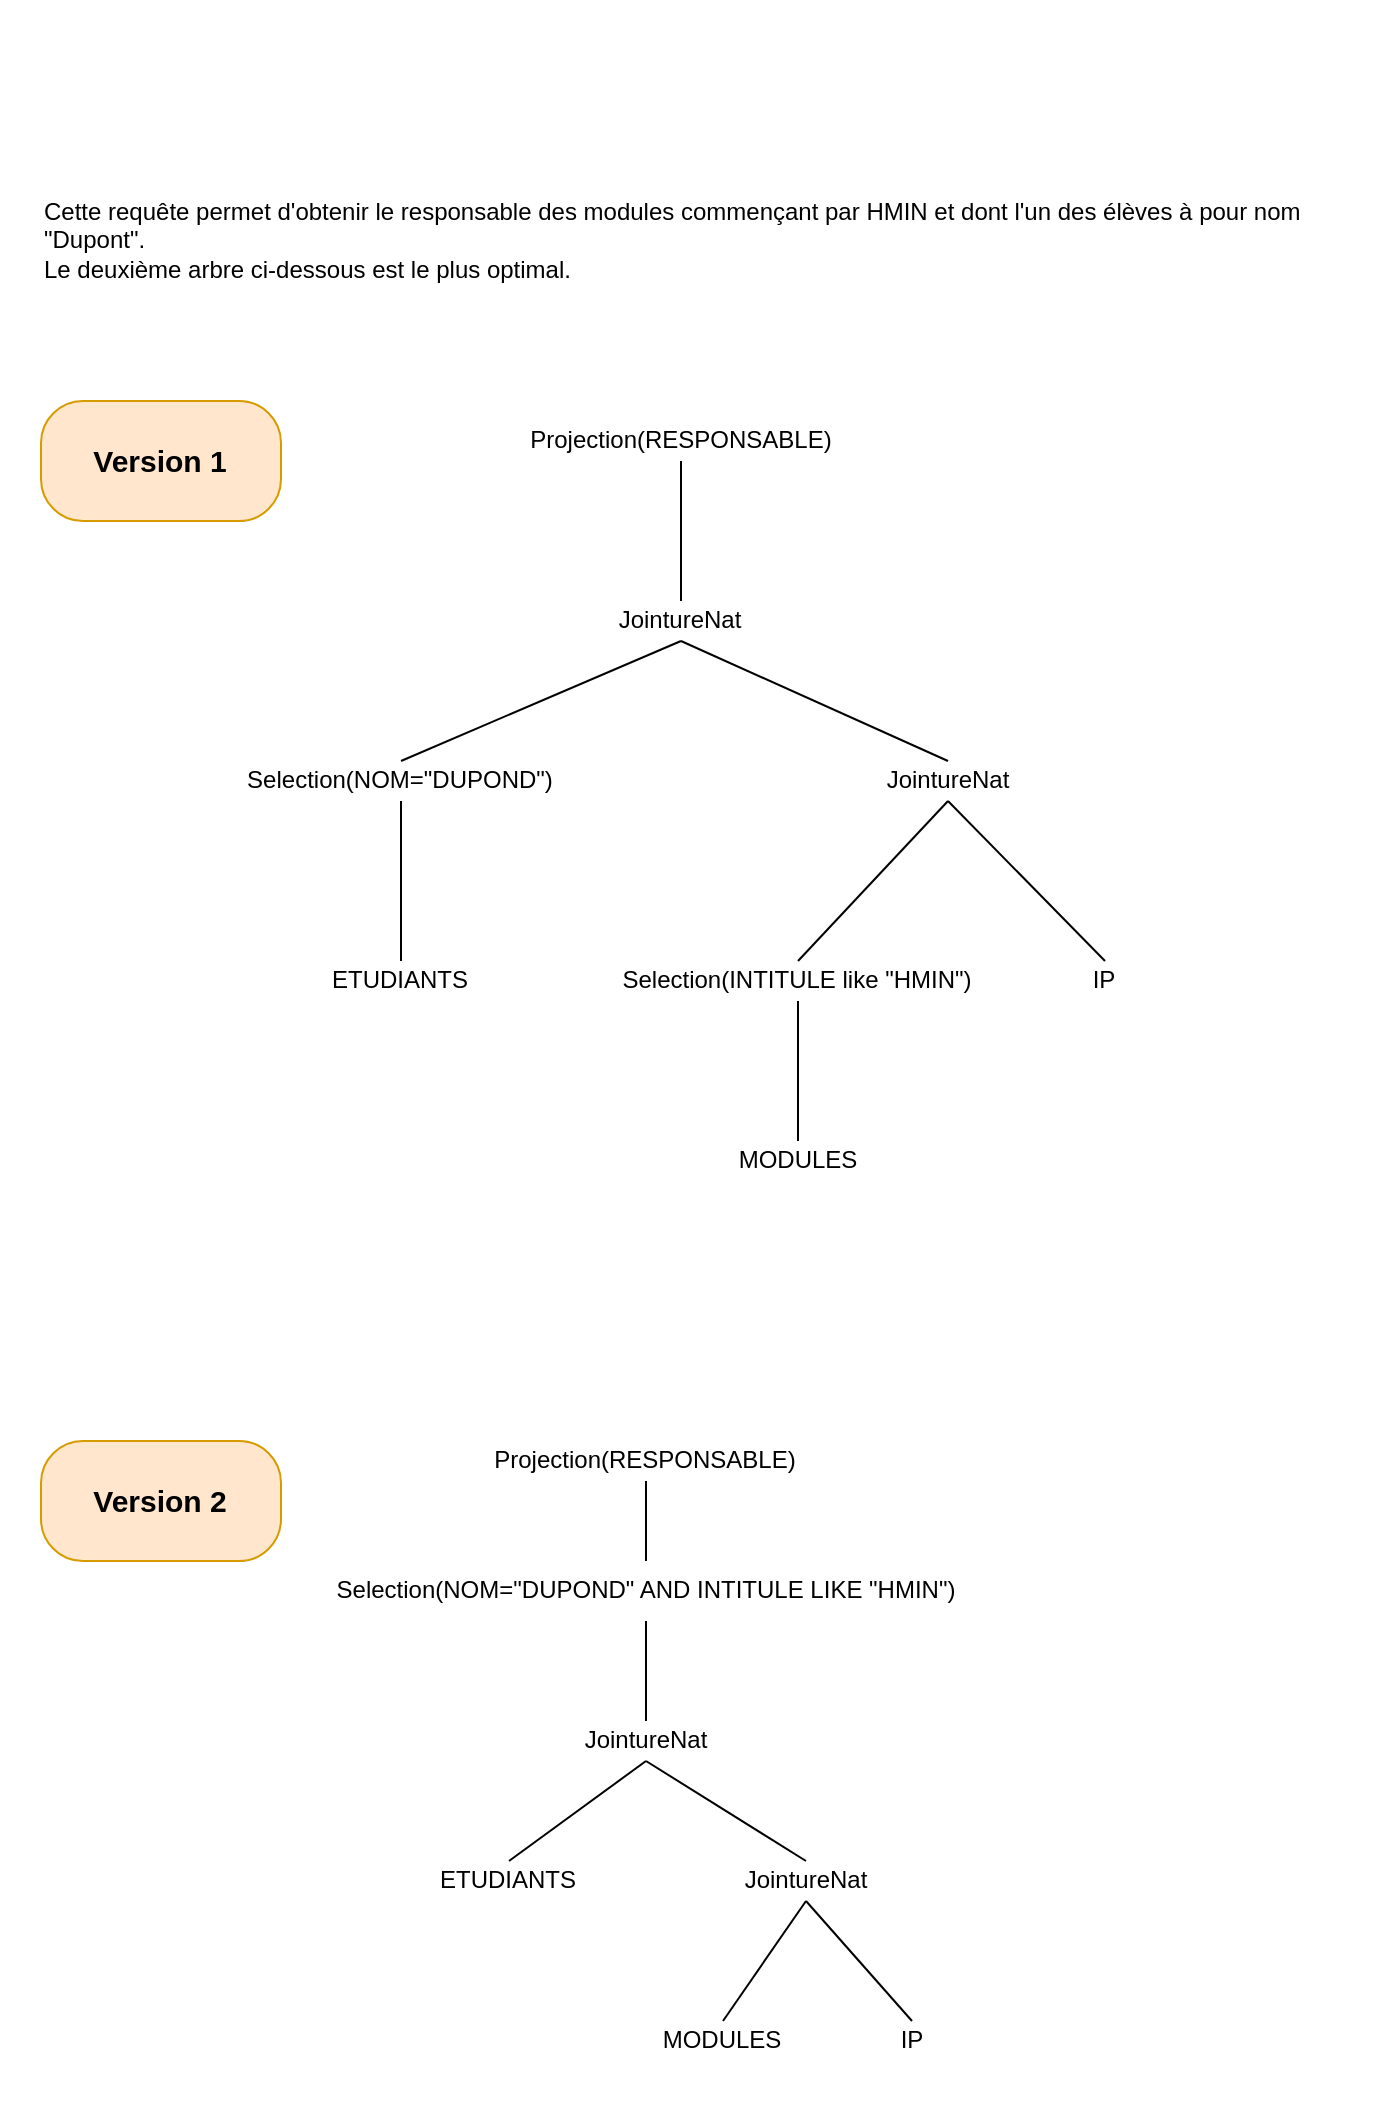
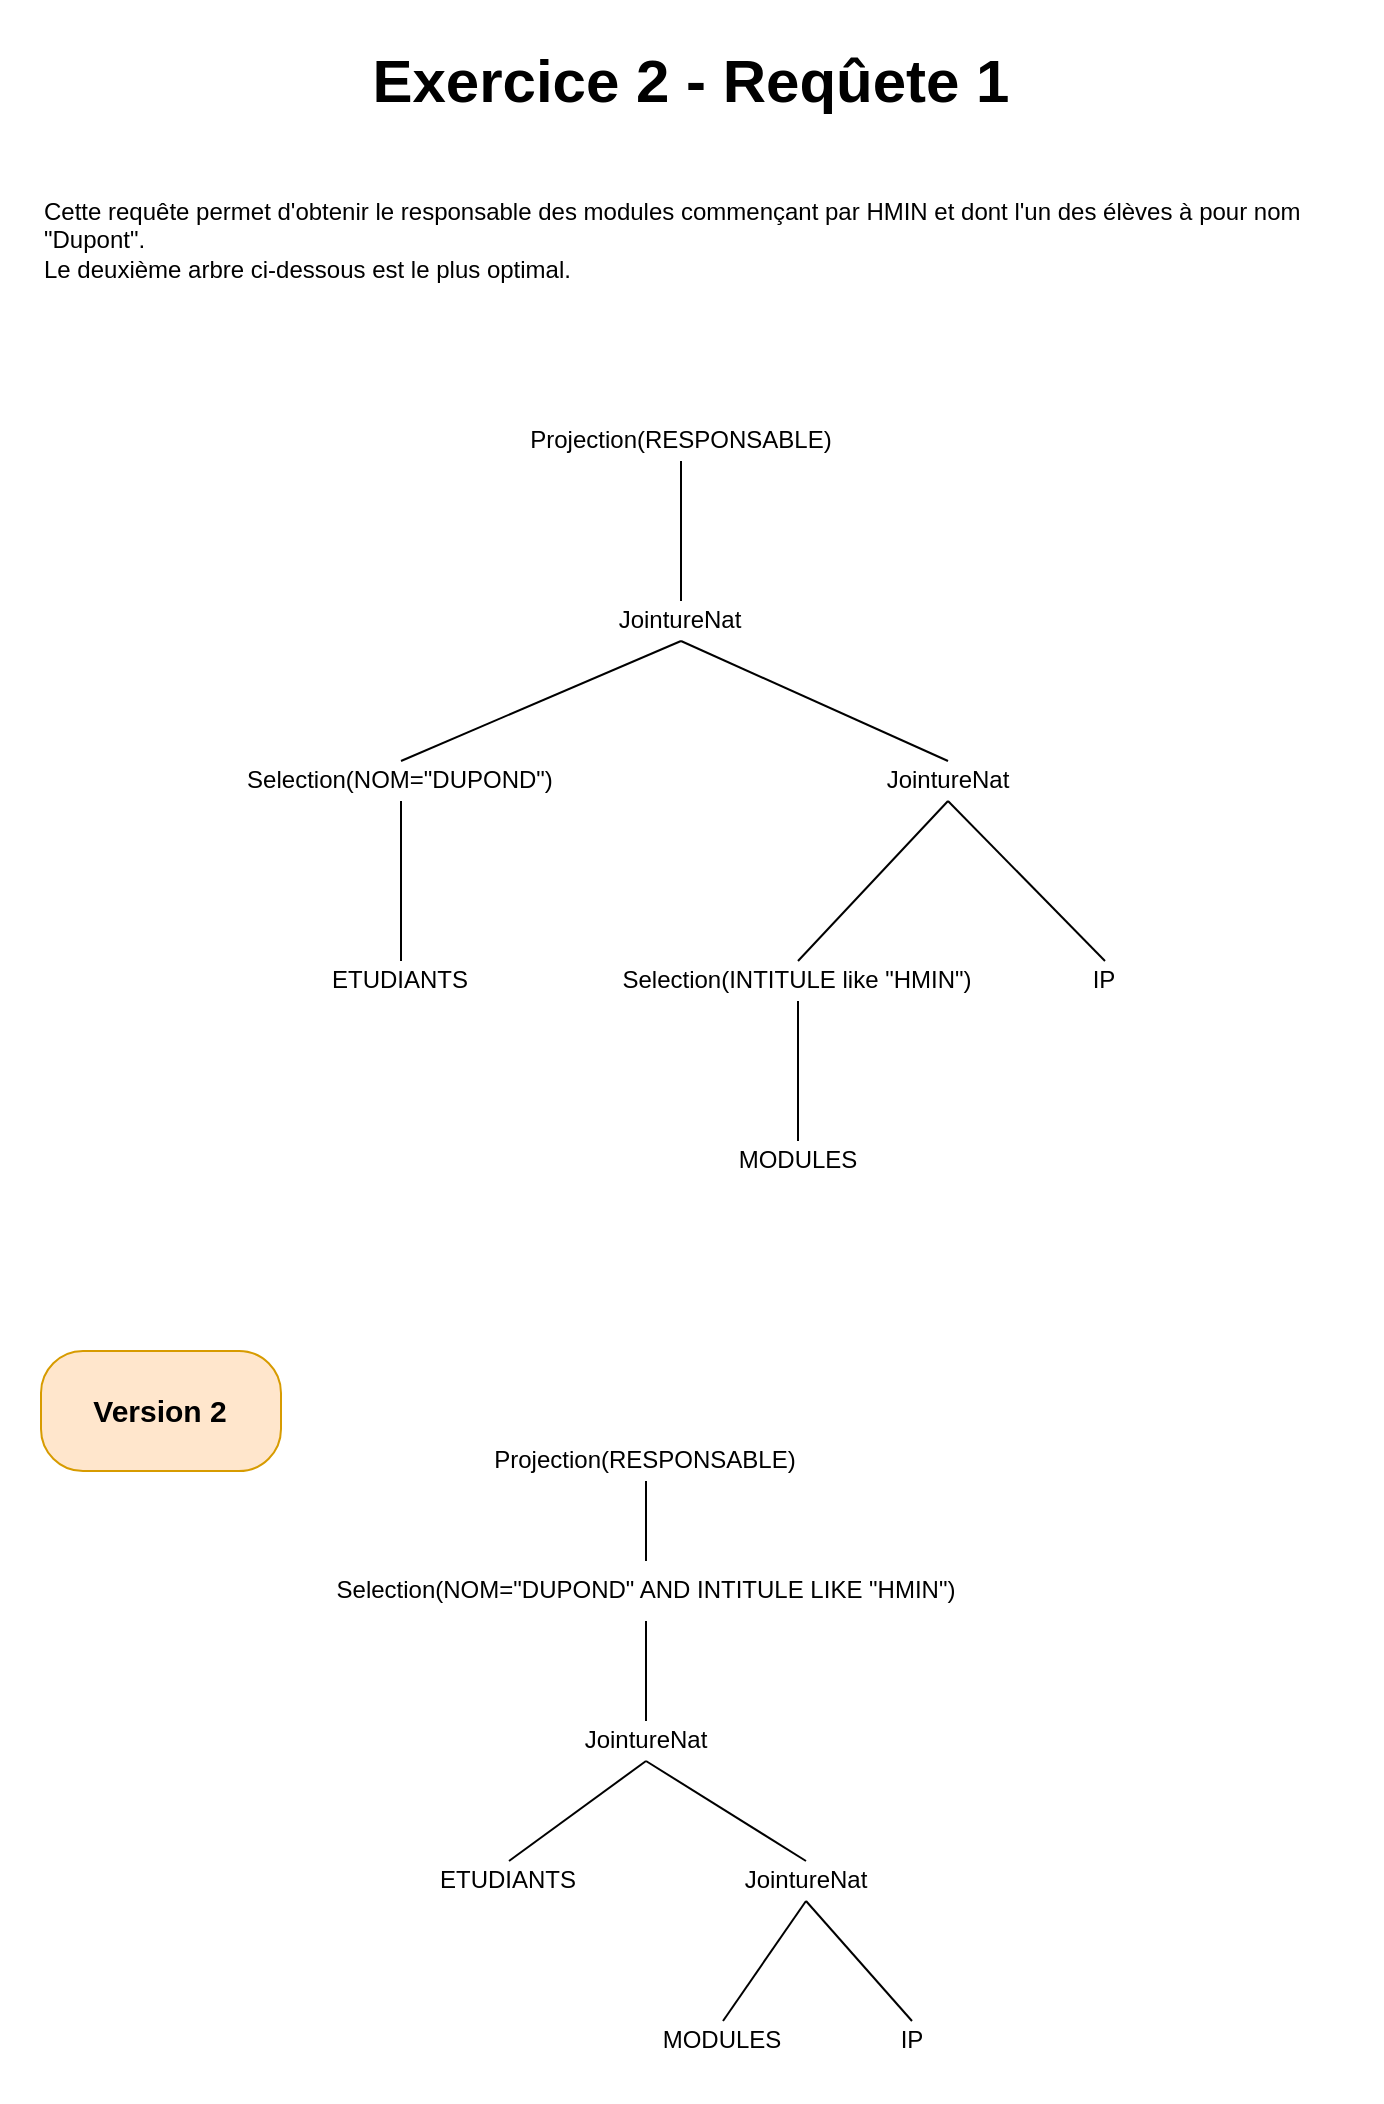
none -> (692, 81)
(161, 461) -> none
(161, 1501) -> (161, 1411)
